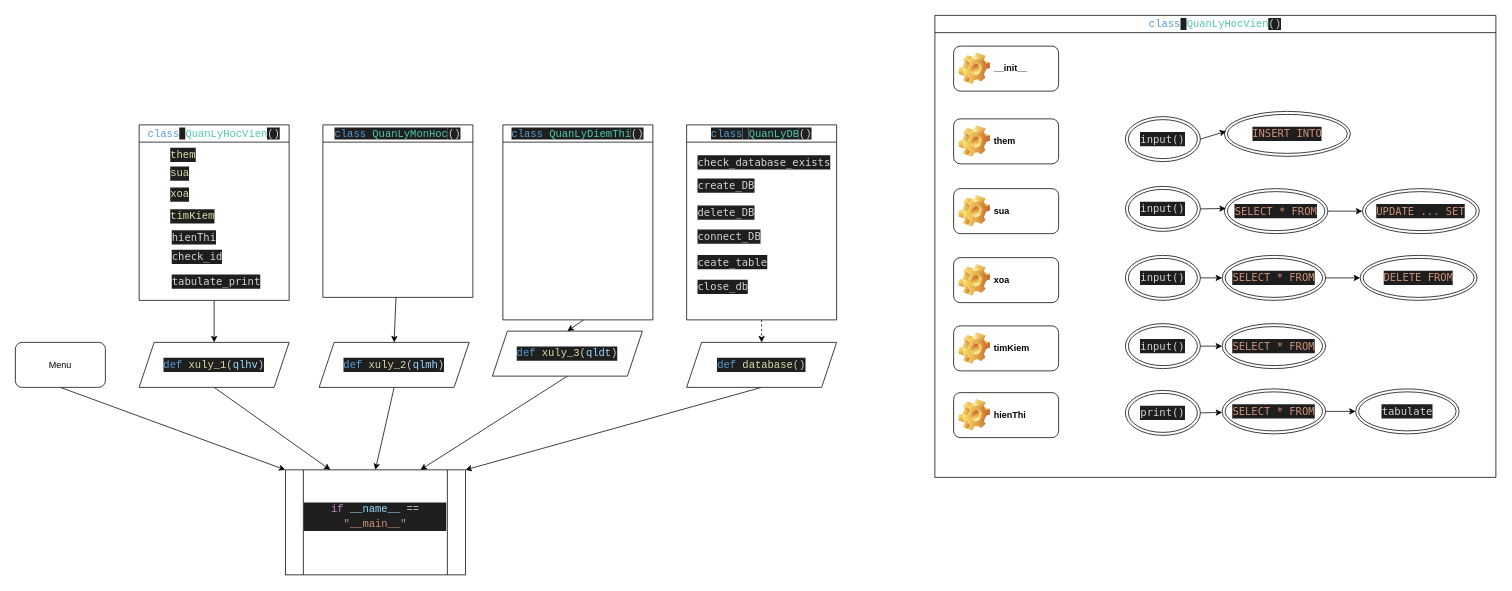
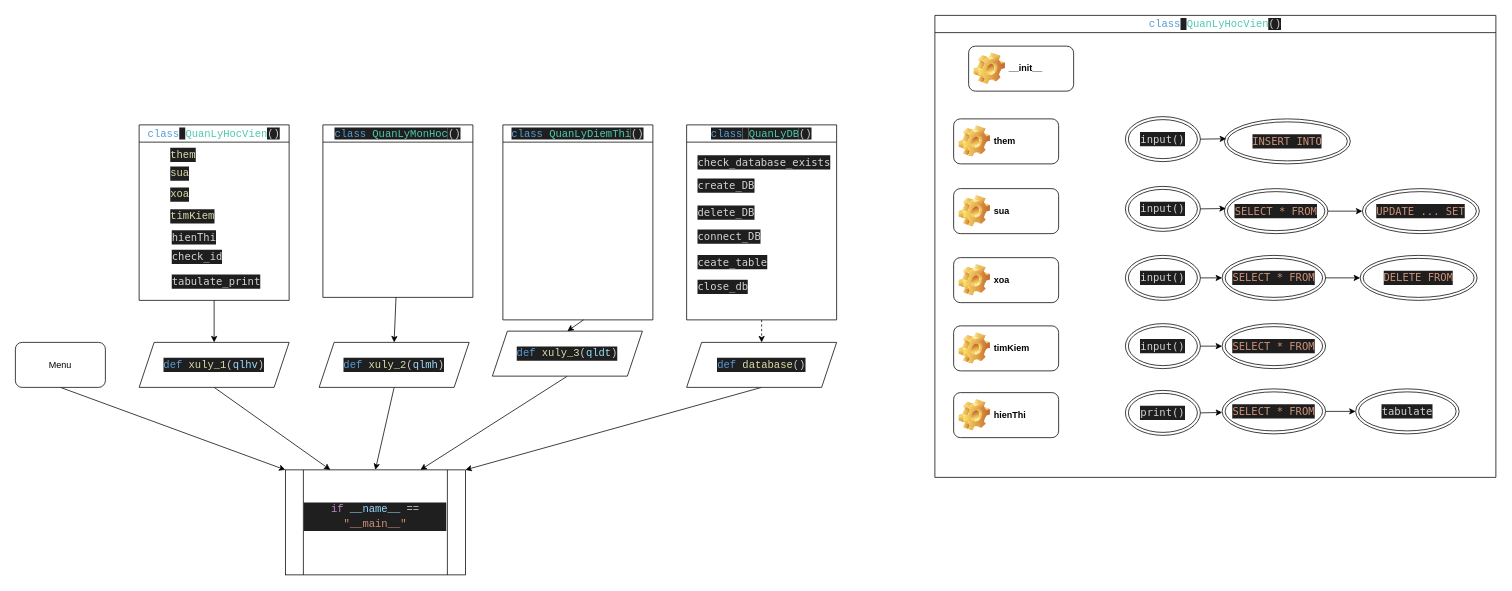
(1006, 69) -> (1021, 69)
(1287, 134) -> (1287, 141)
